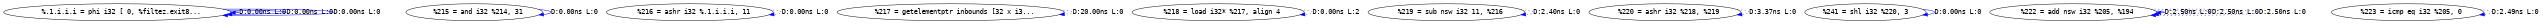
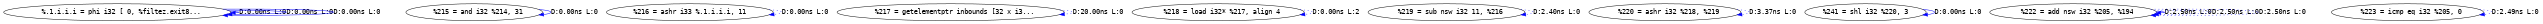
(690, 12) -> (690, 12)
